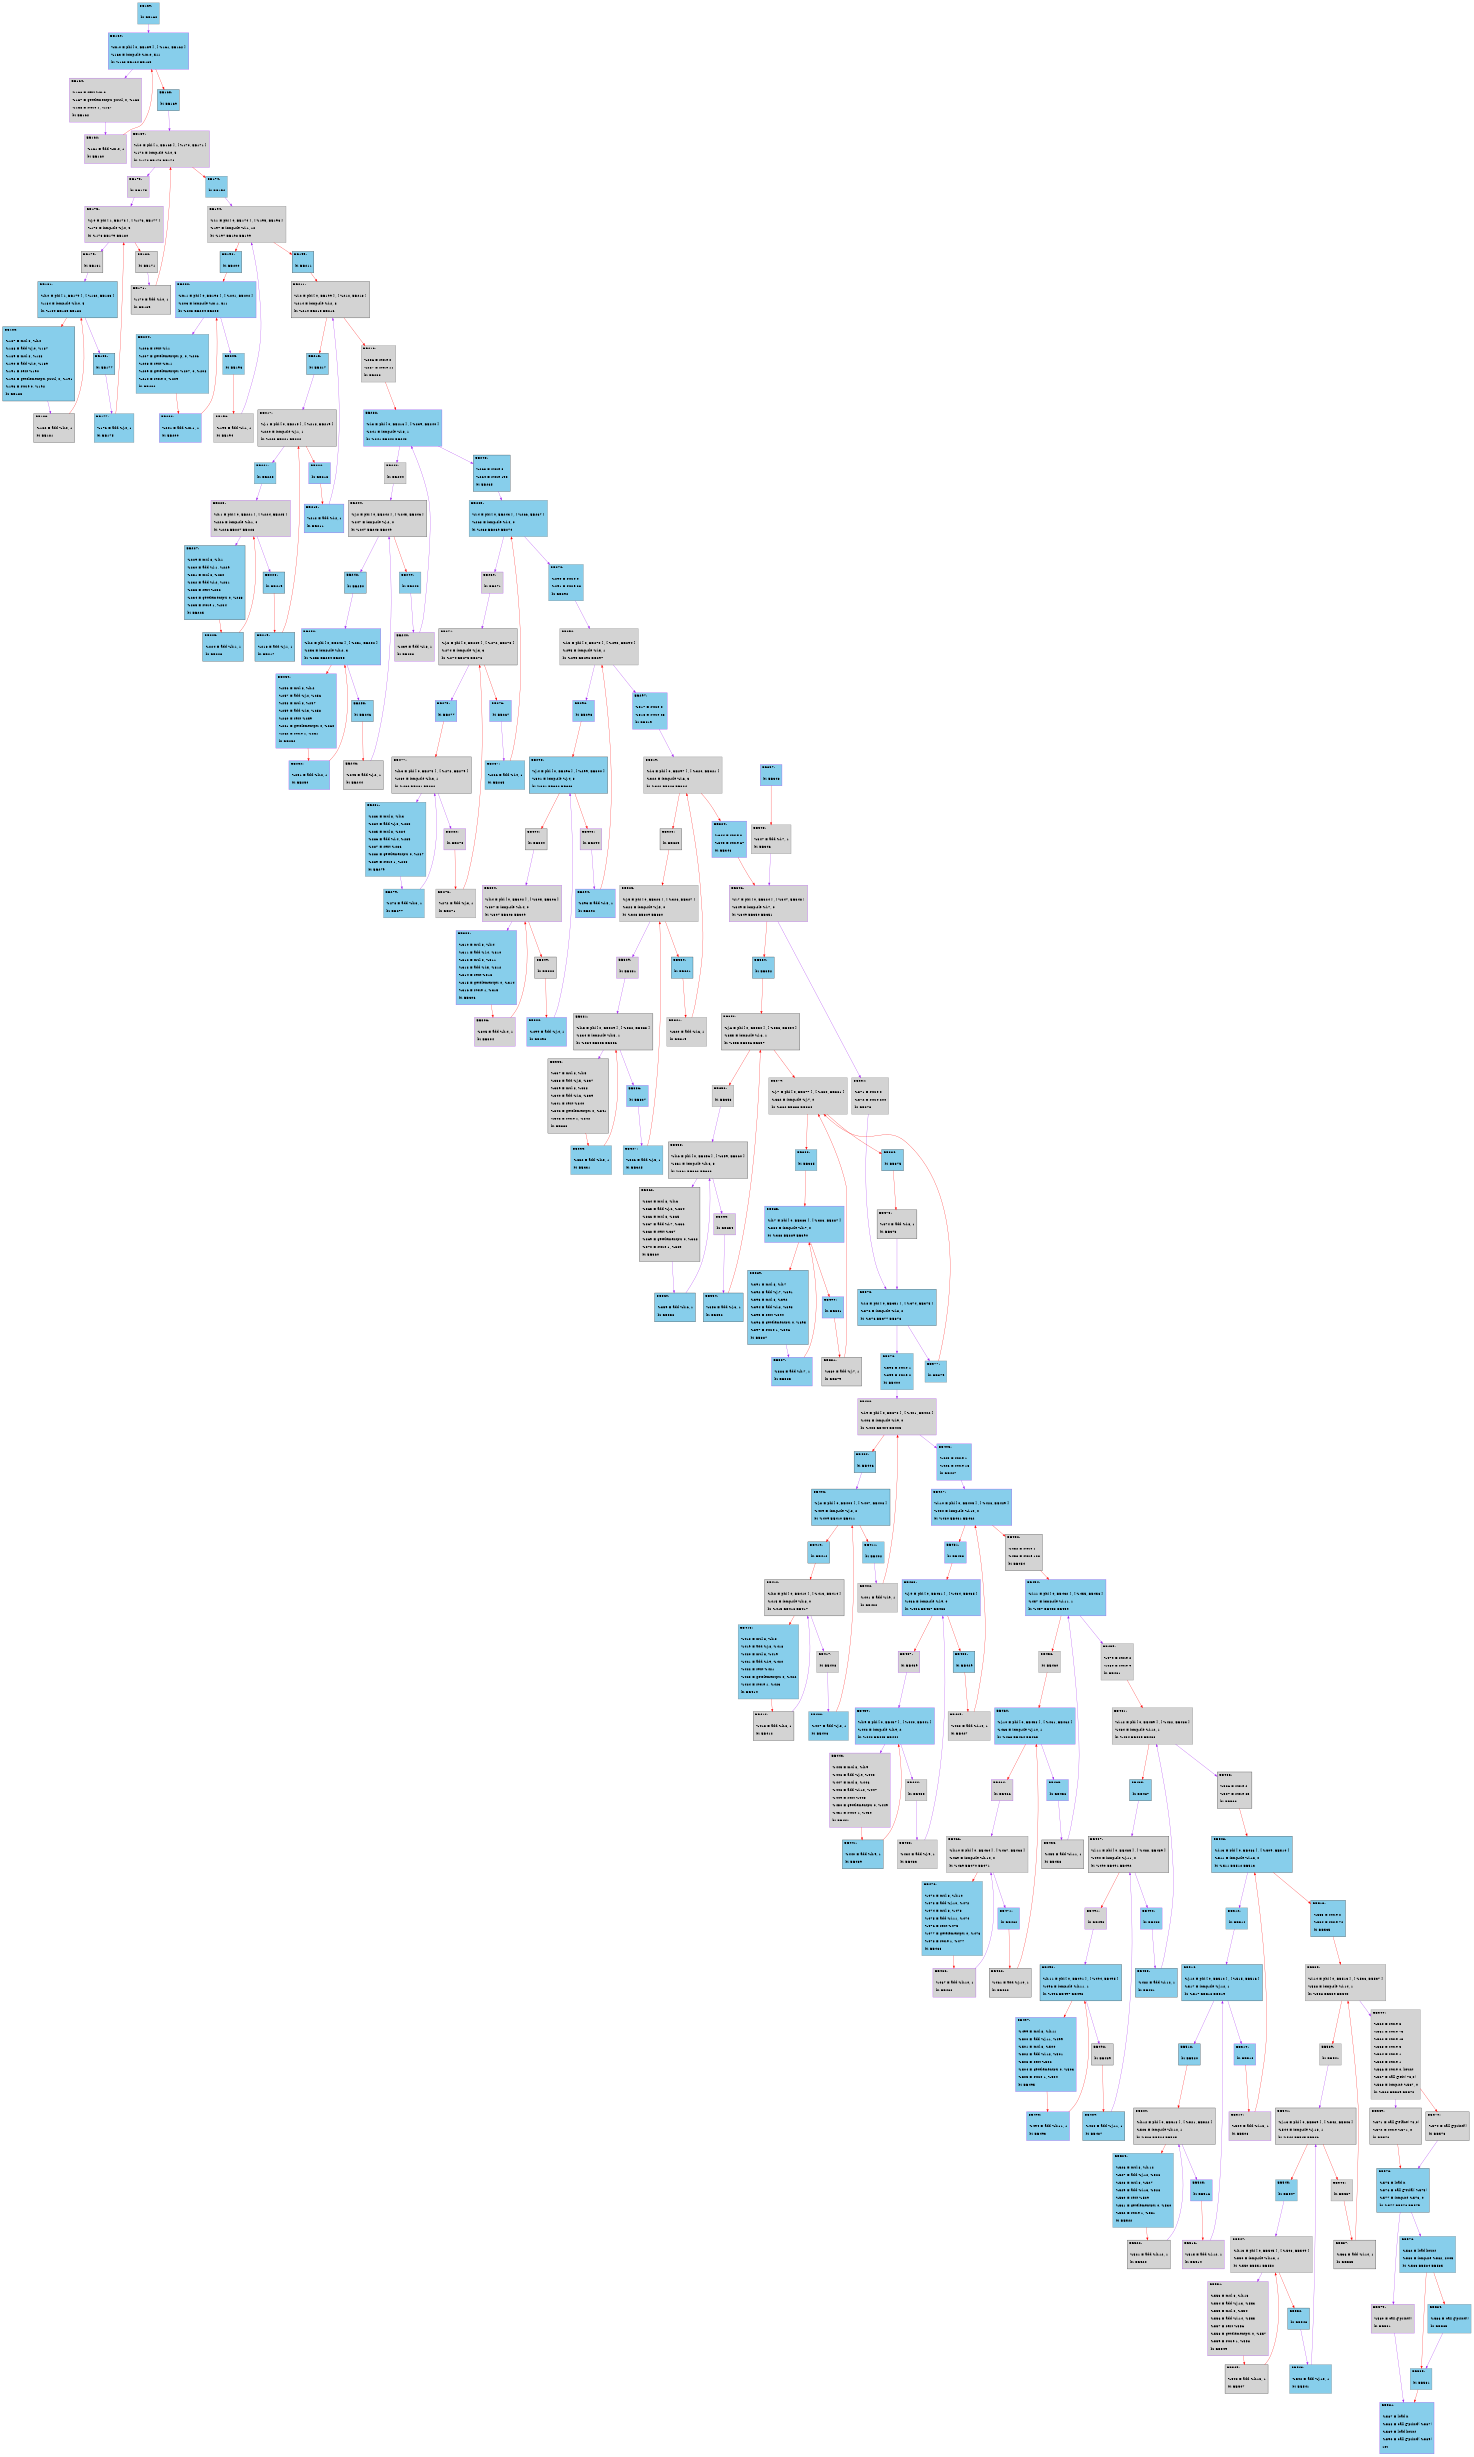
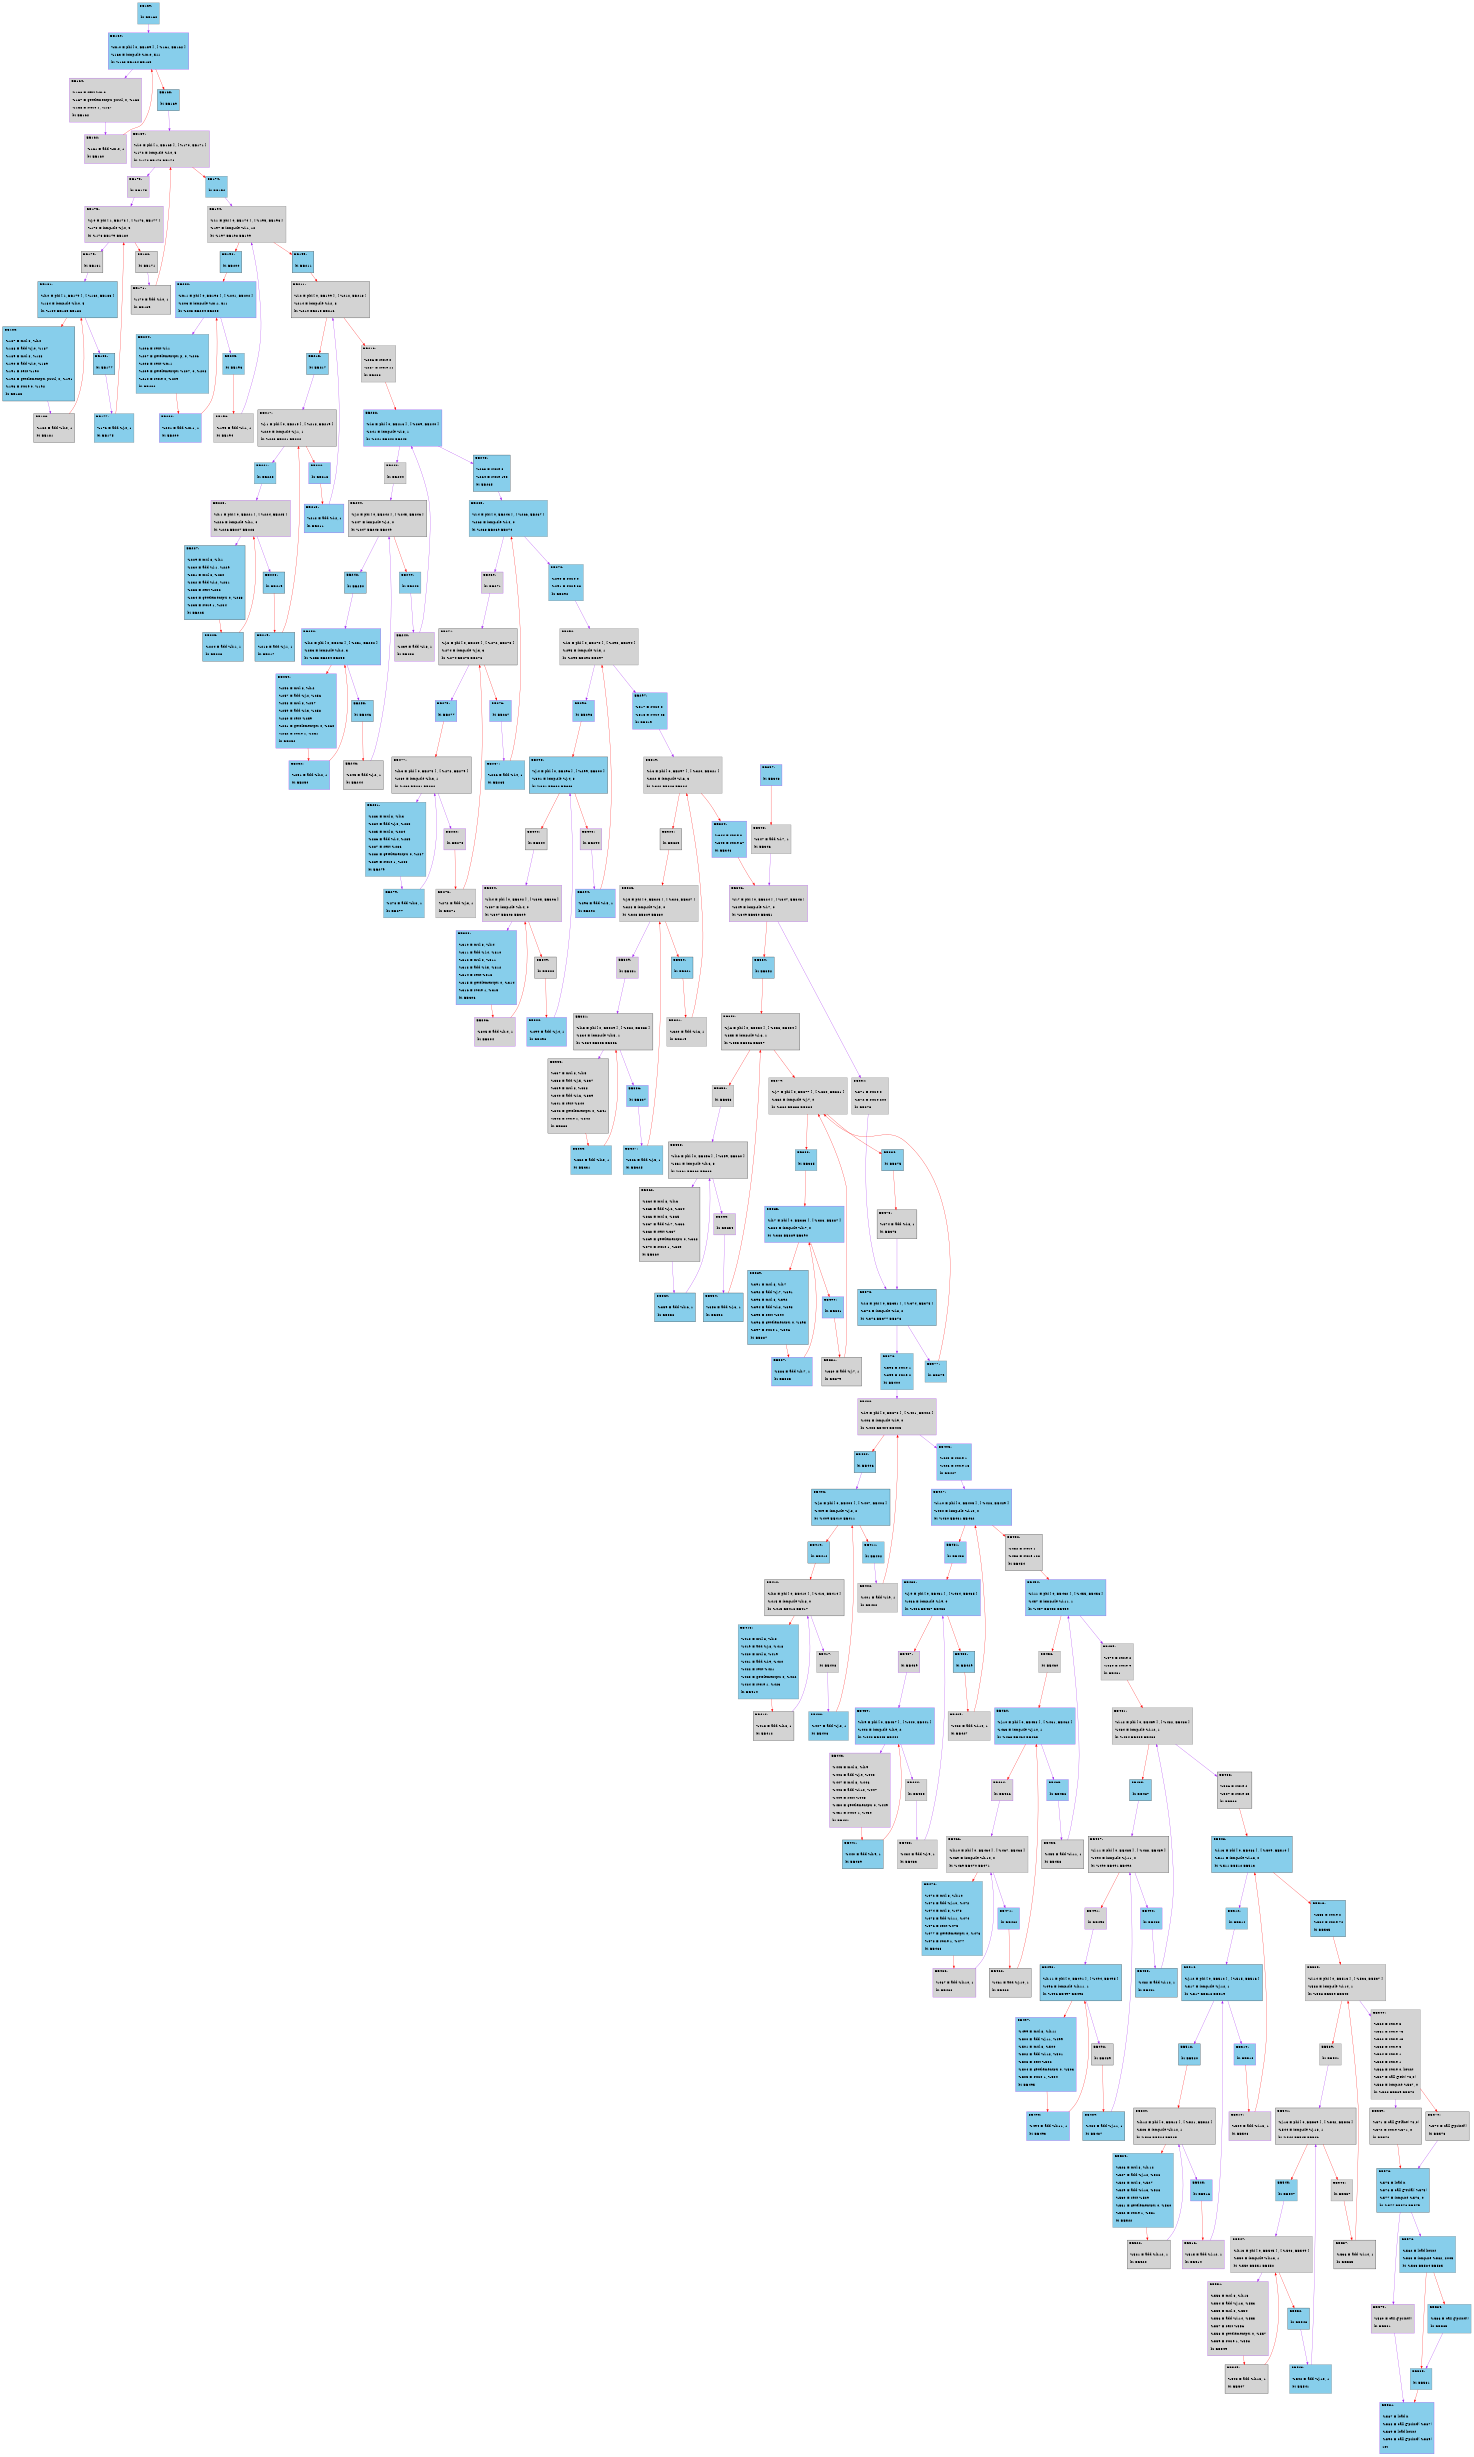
(787, 1350) -> (787, 1350)
